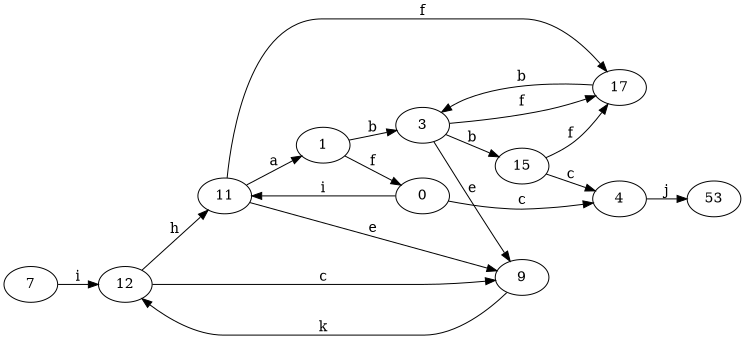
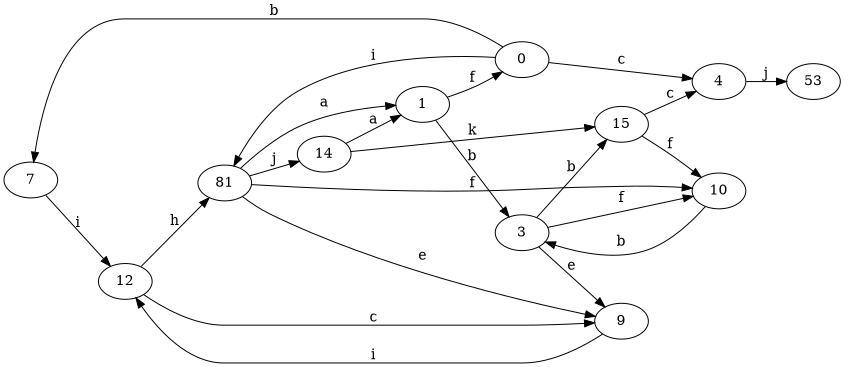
none -> (230, 19)
(620, 88) -> (719, 191)
none -> (324, 154)
(225, 196) -> (225, 183)
(323, 328) -> (373, 356)
